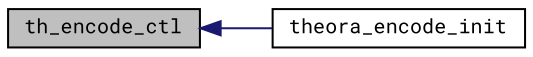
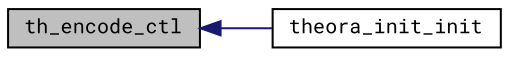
(399, 28) -> (387, 28)
